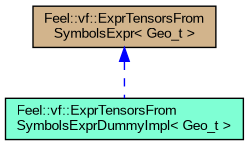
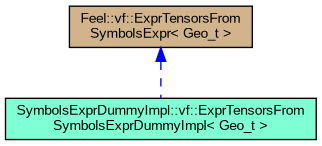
(124, 119) -> (161, 119)
